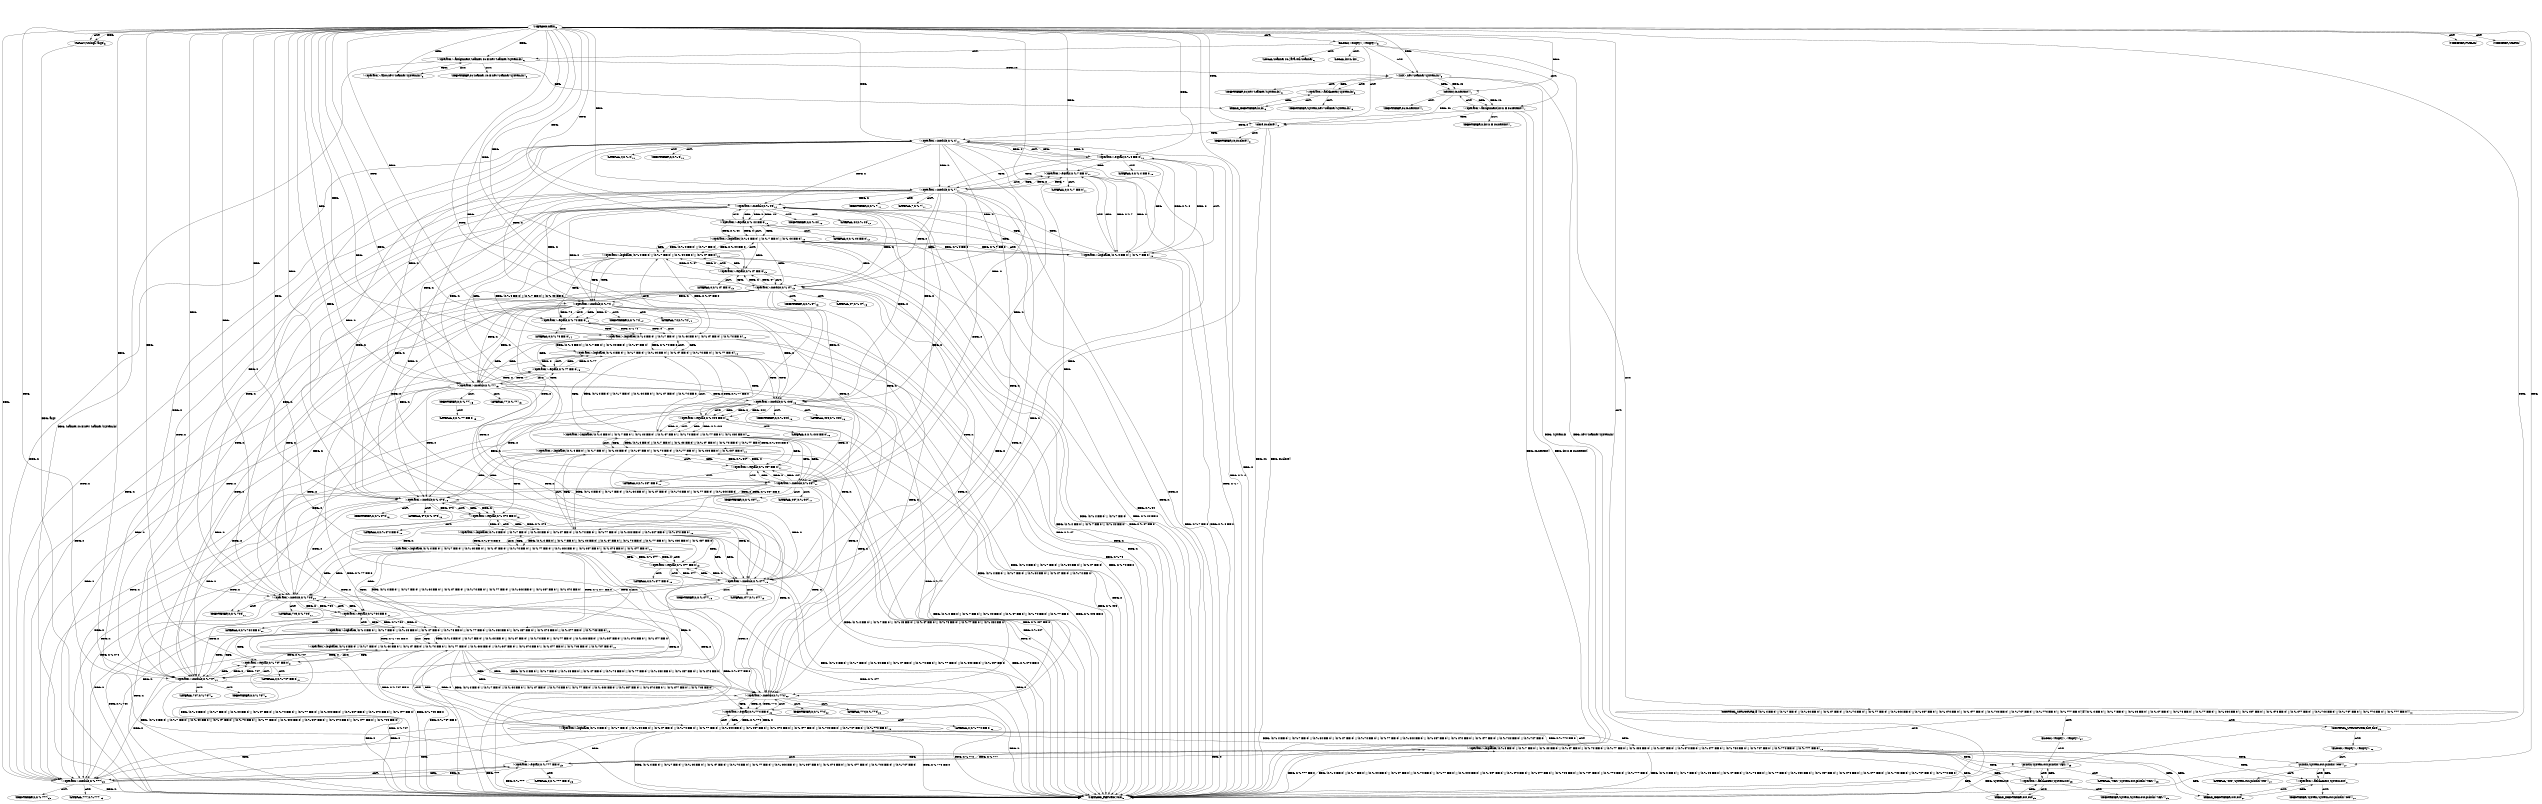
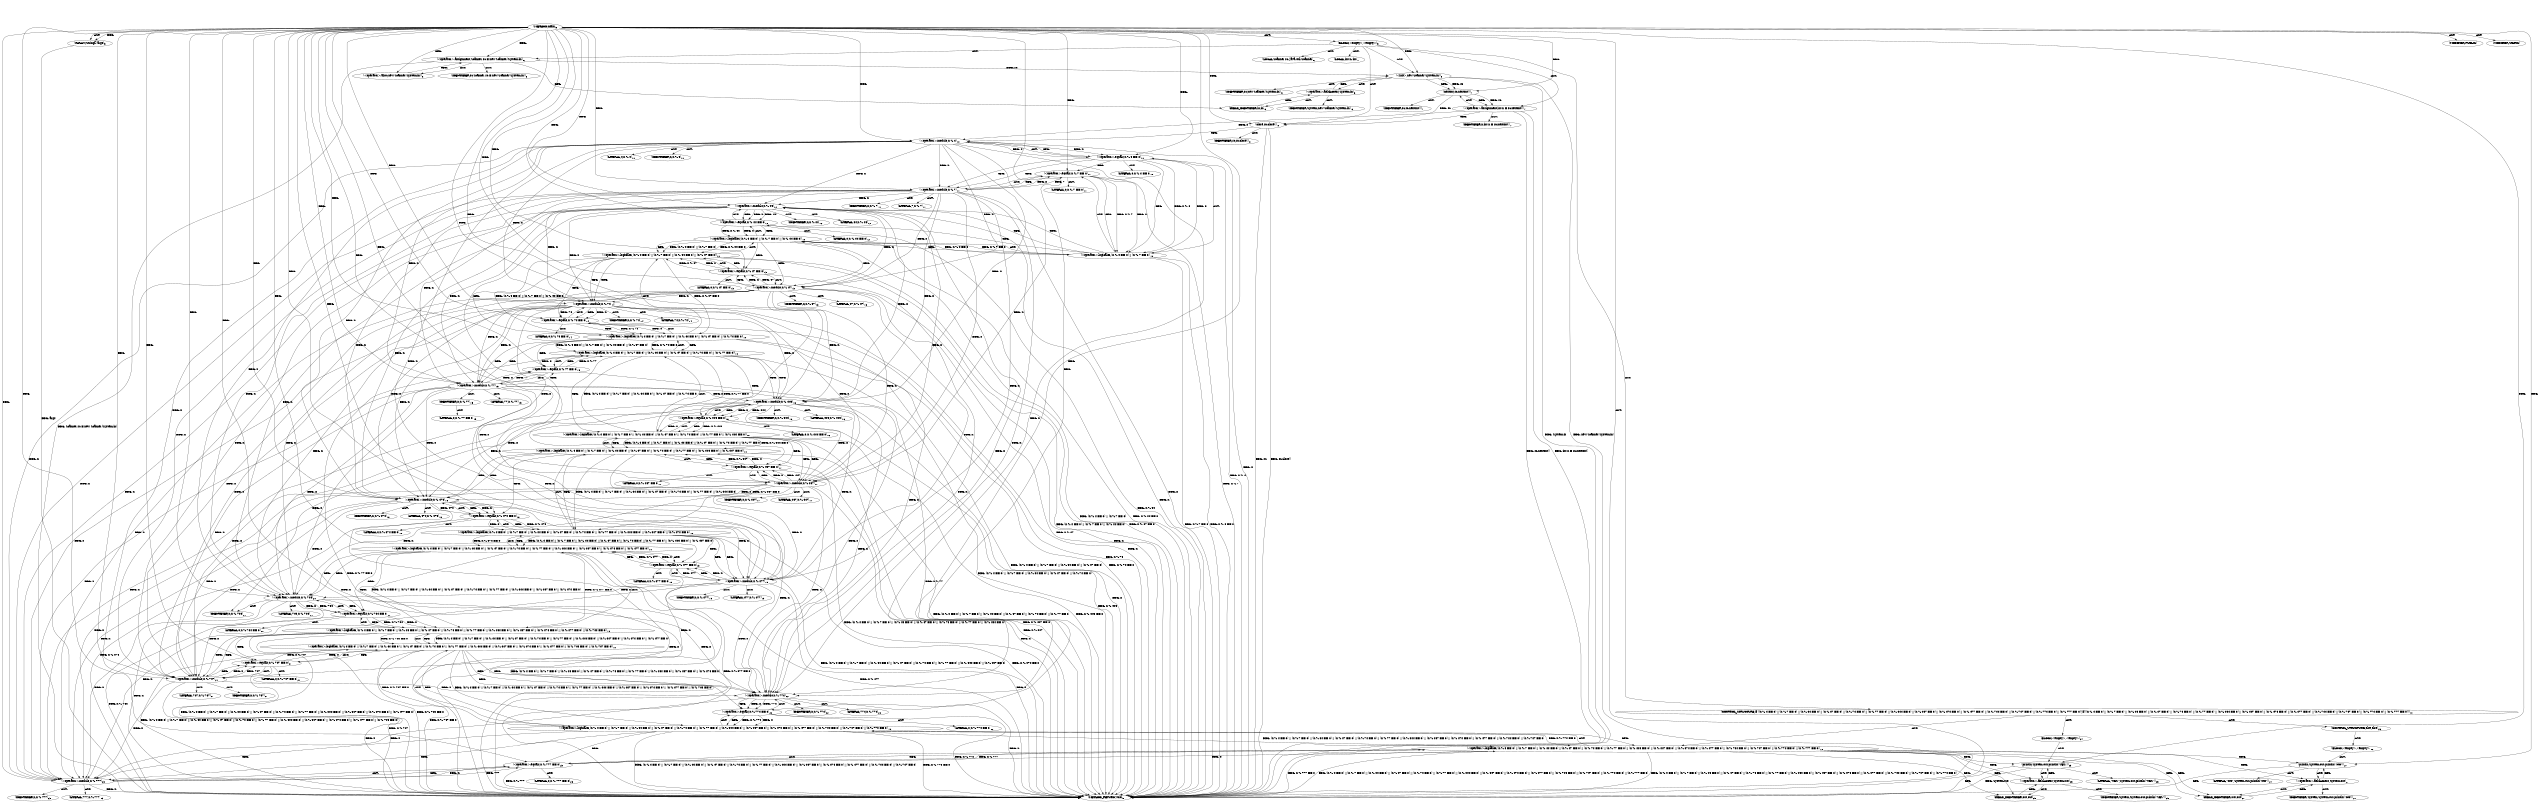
(322, 207) -> (322, 207)
